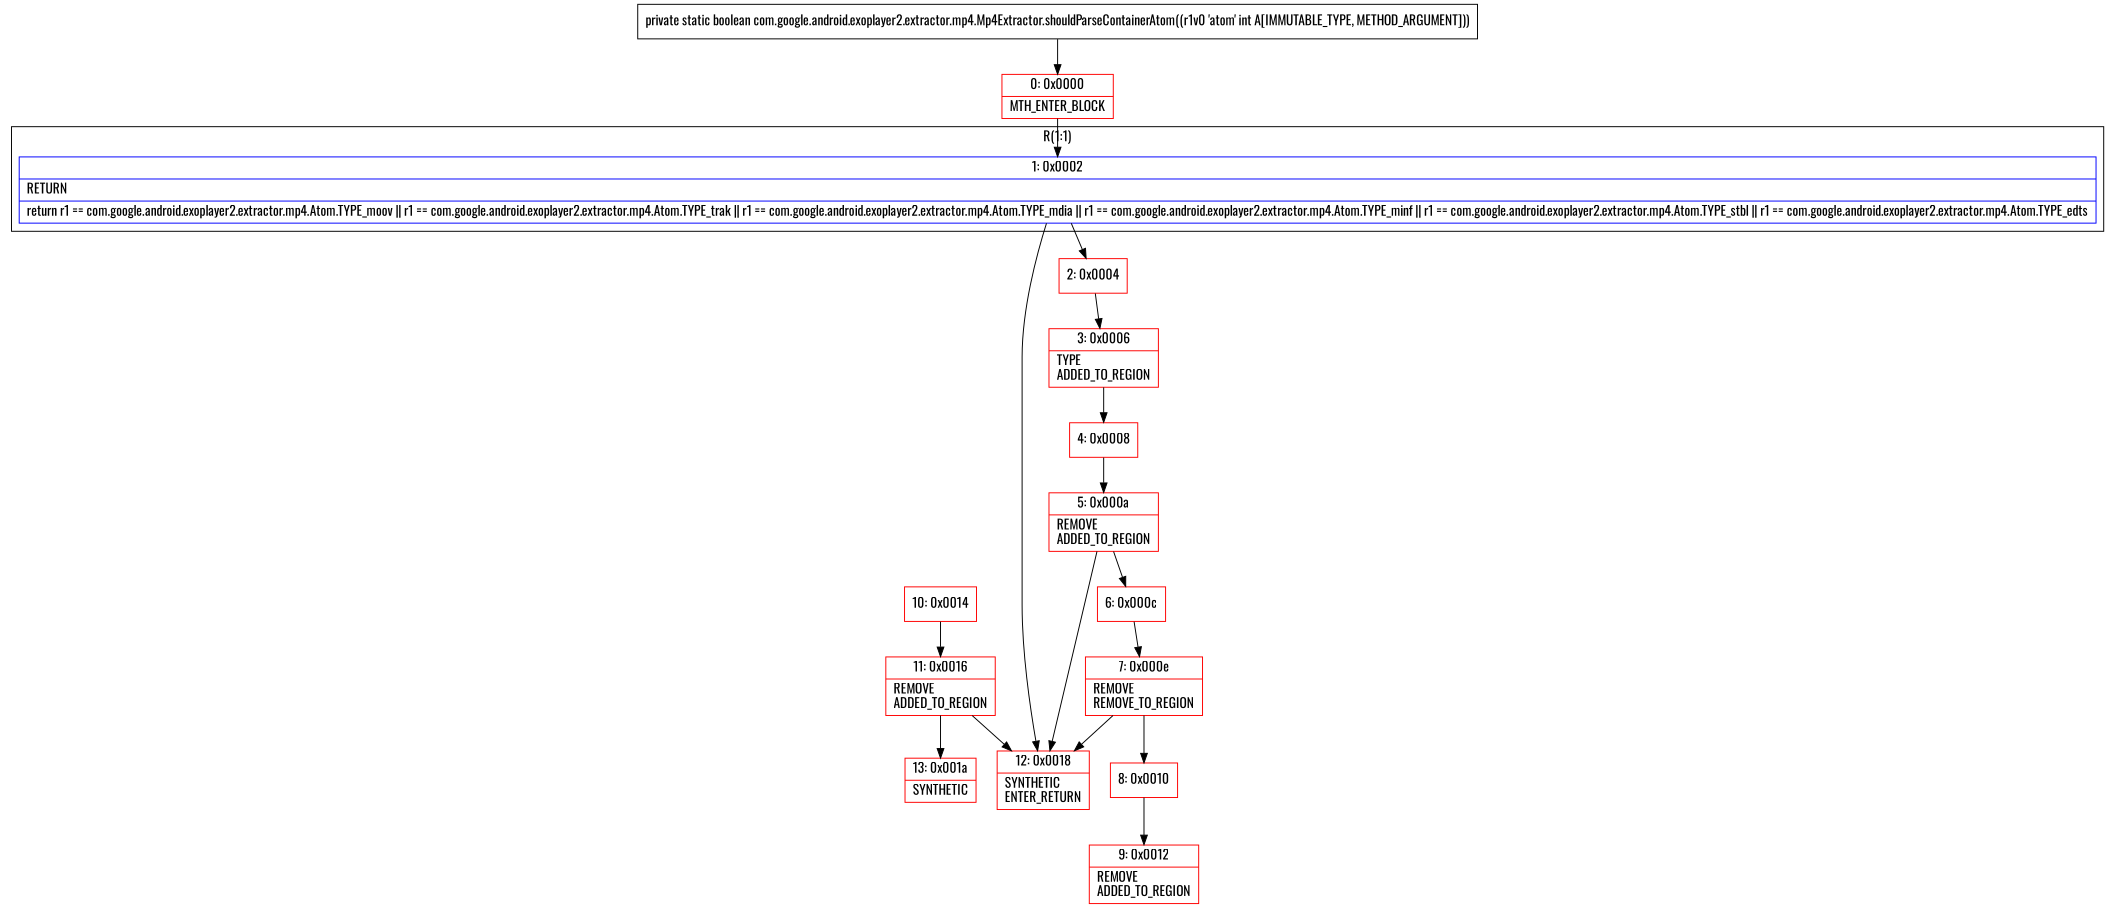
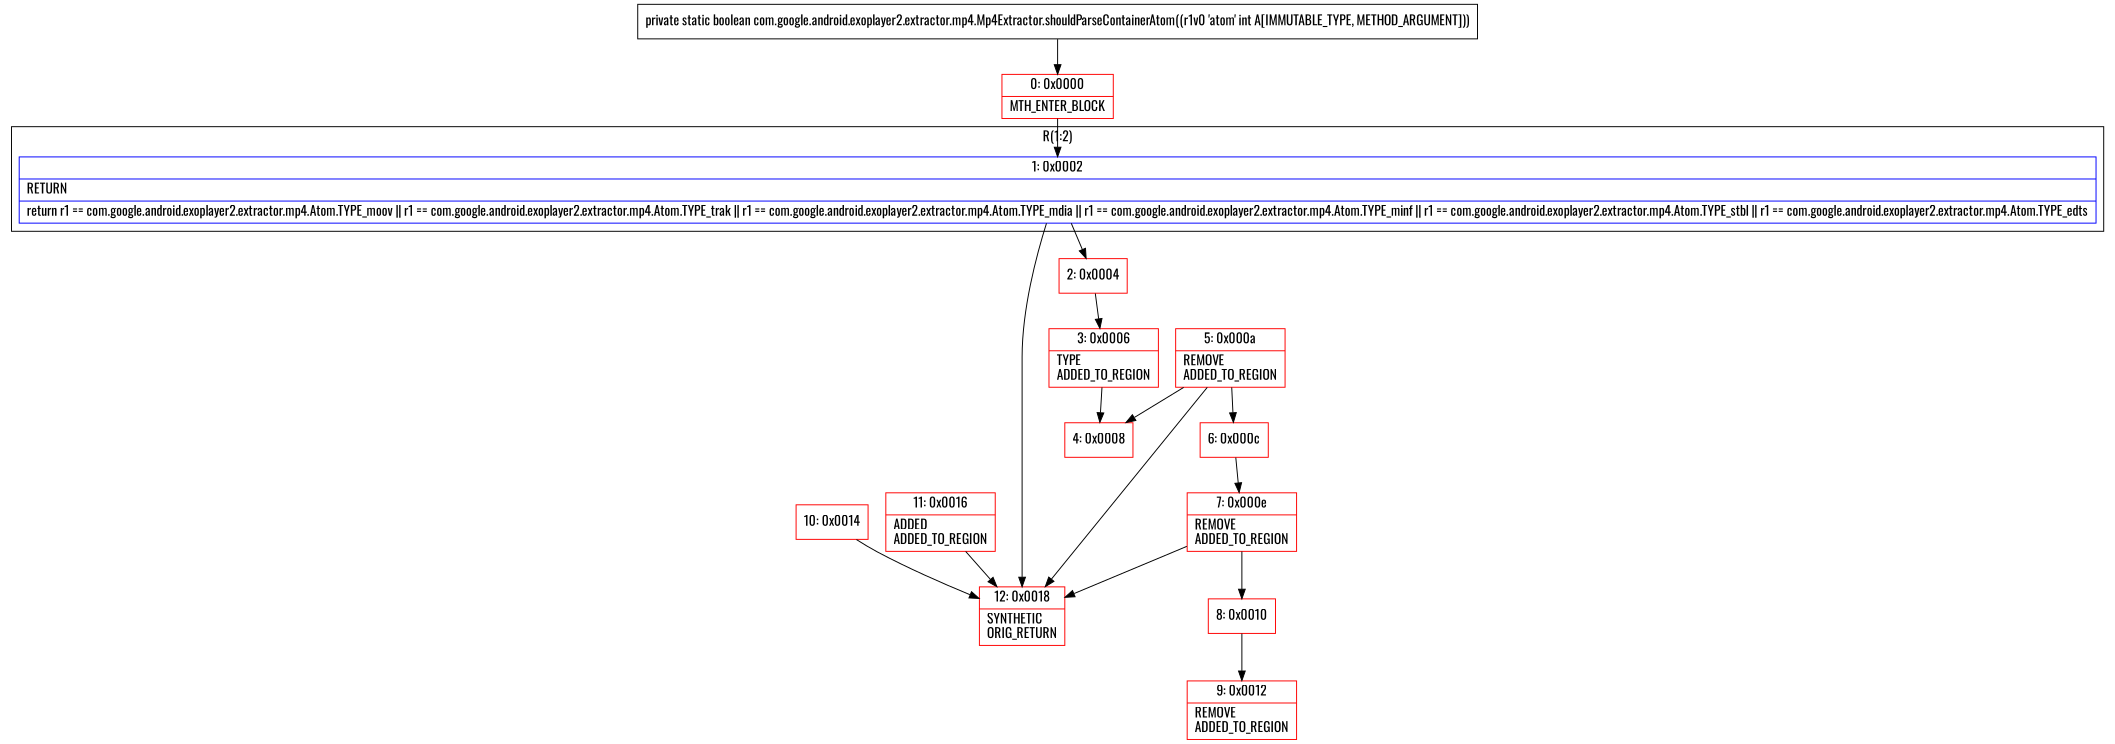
(1058, 138) -> (1058, 138)
(1104, 470) -> (1159, 402)
(941, 634) -> (912, 569)
(914, 690) -> (911, 525)
(1144, 704) -> (1242, 540)
(941, 780) -> none
(1043, 798) -> (1022, 634)
